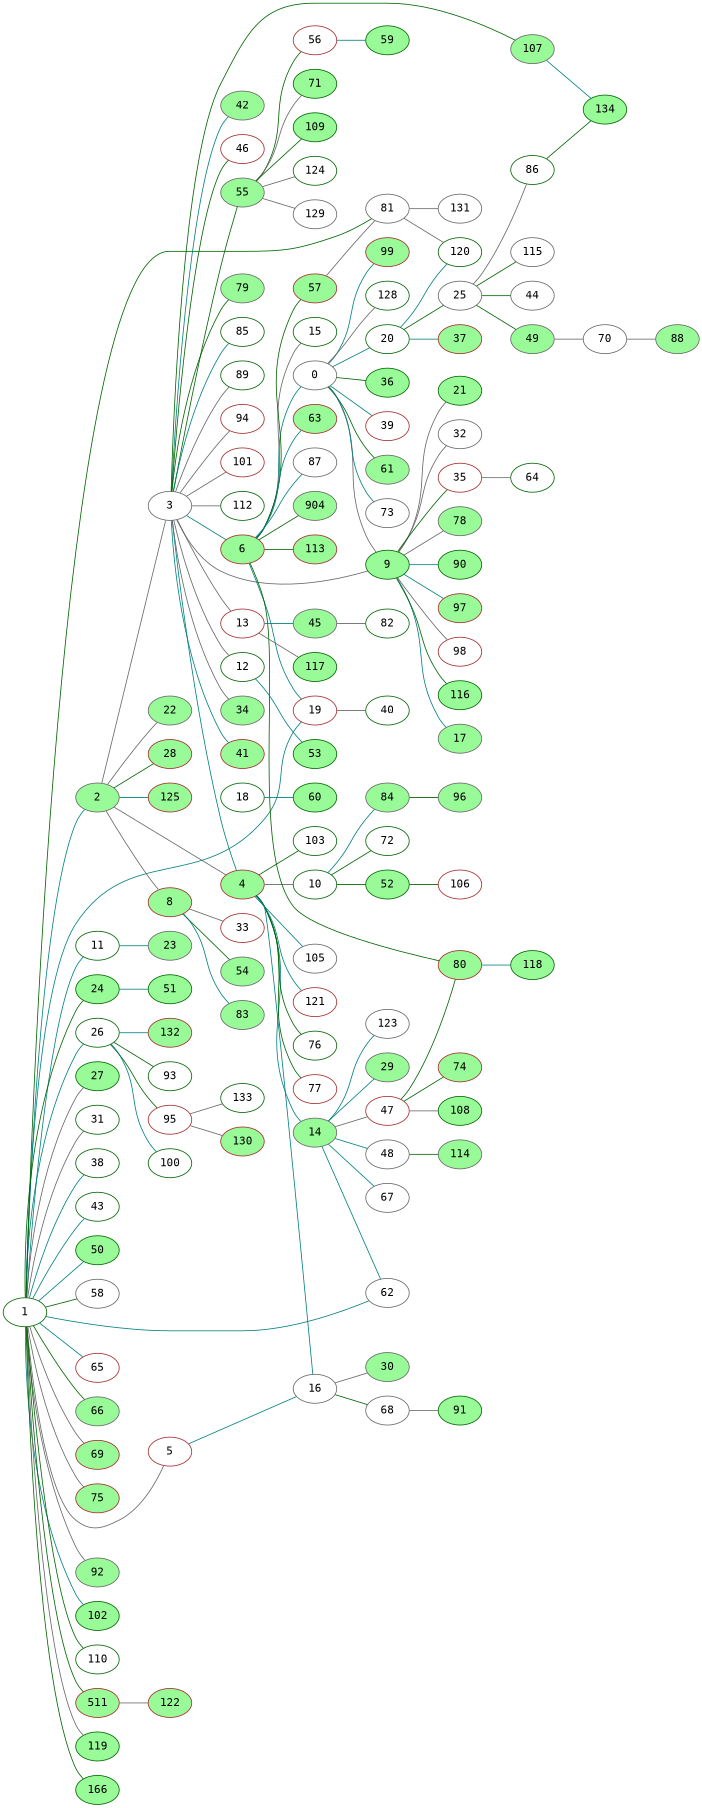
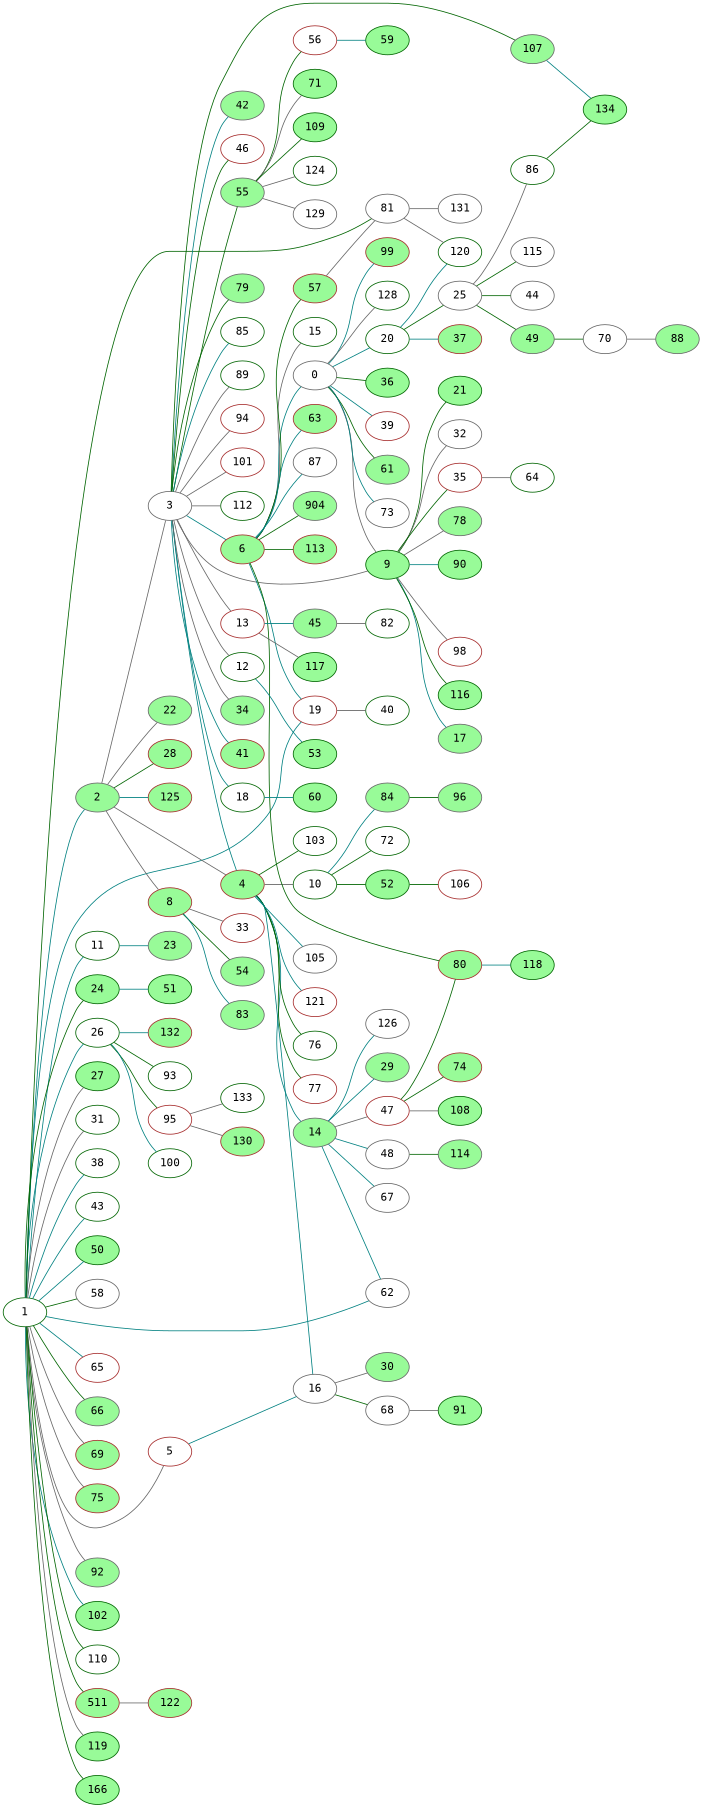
(569, 339) -> (569, 339)
(422, 477) -> (422, 477)
(460, 608) -> none
none -> (191, 656)
(387, 1024) -> (387, 1024)
